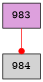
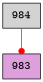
(22, 38) -> (22, 38)
